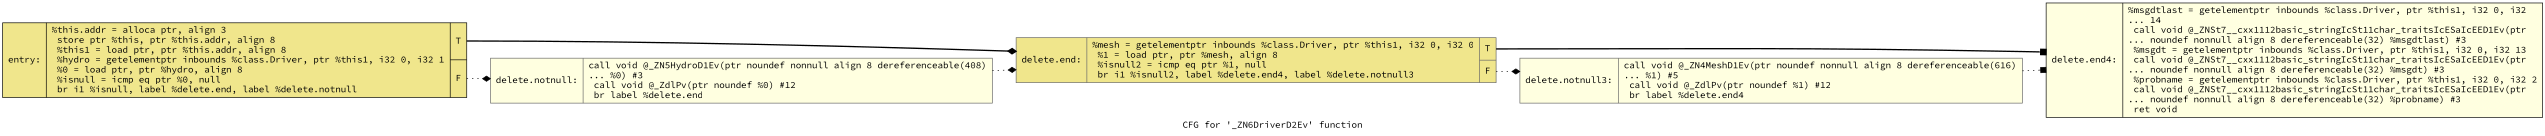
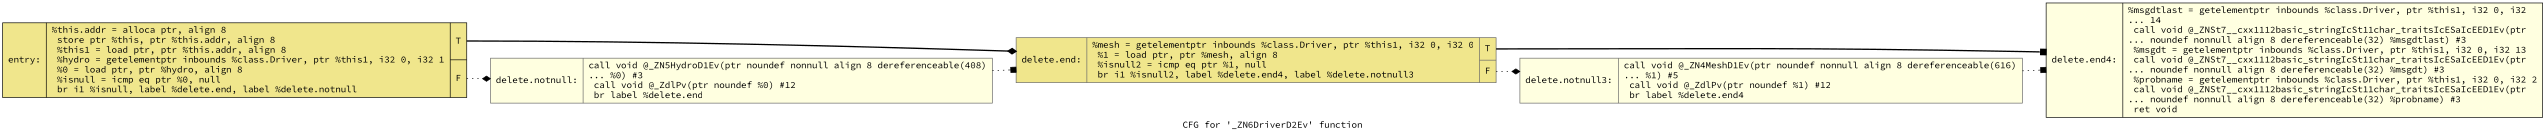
(139, 30) -> (139, 30)
(1000, 70) -> (1001, 70)
